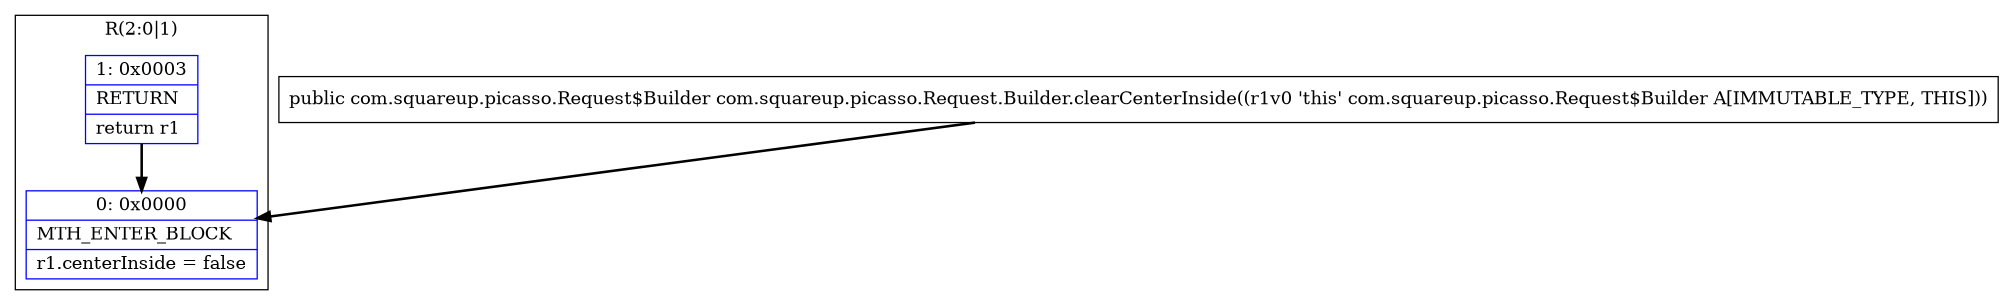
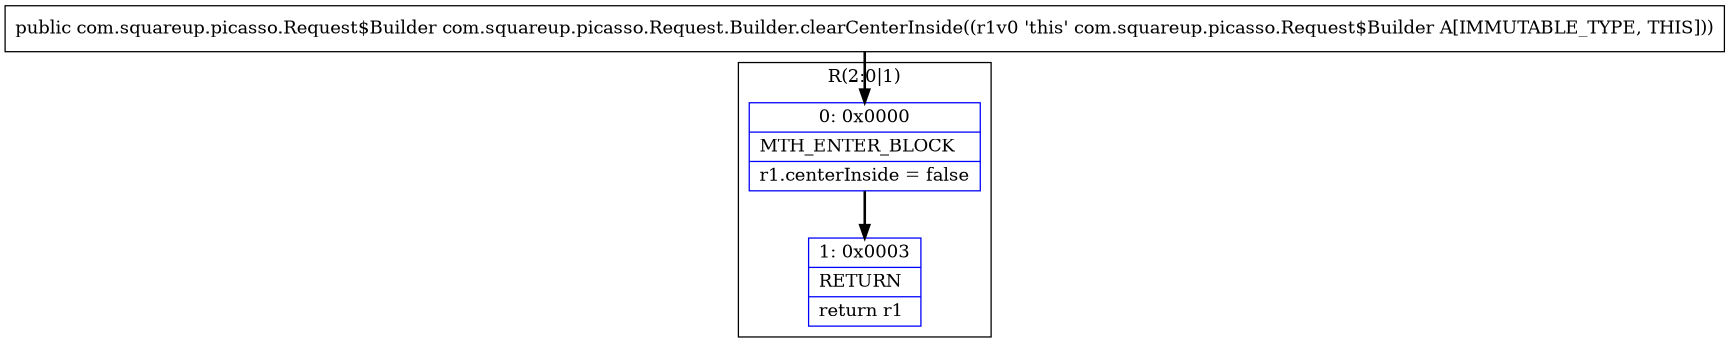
(142, 161) -> (865, 208)
